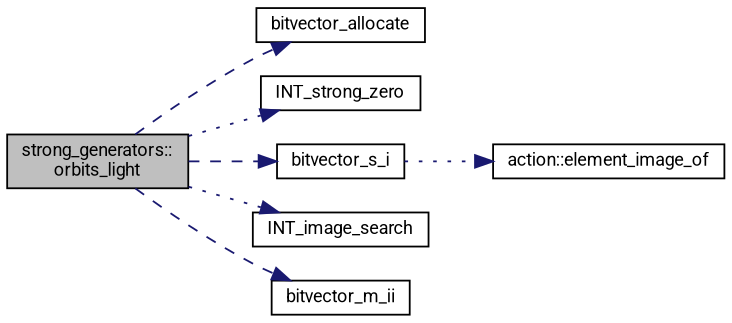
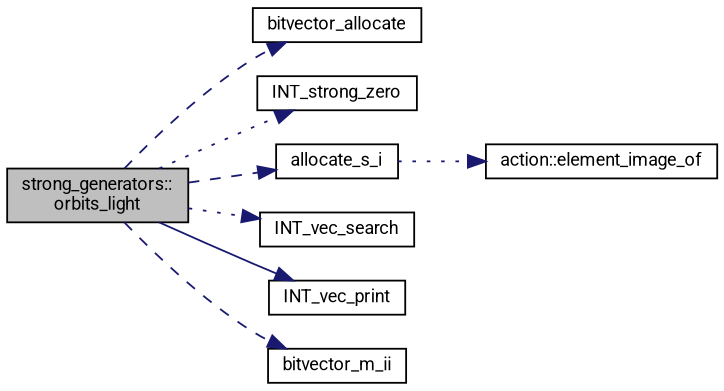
(341, 161) -> (337, 161)
(341, 230) -> (337, 230)
none -> (337, 298)
